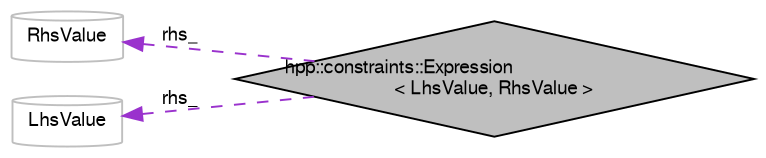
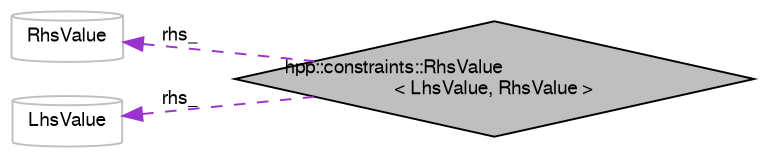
(494, 79) -> (494, 79)
